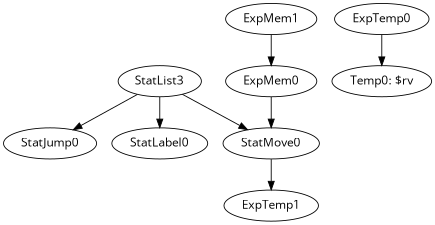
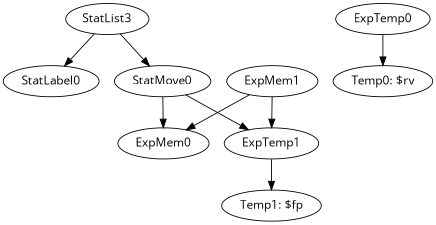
(271, 108) -> (163, 108)
none -> (272, 108)
(50, 143) -> none
none -> (271, 206)
